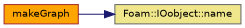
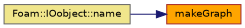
(91, 14) -> (143, 14)
